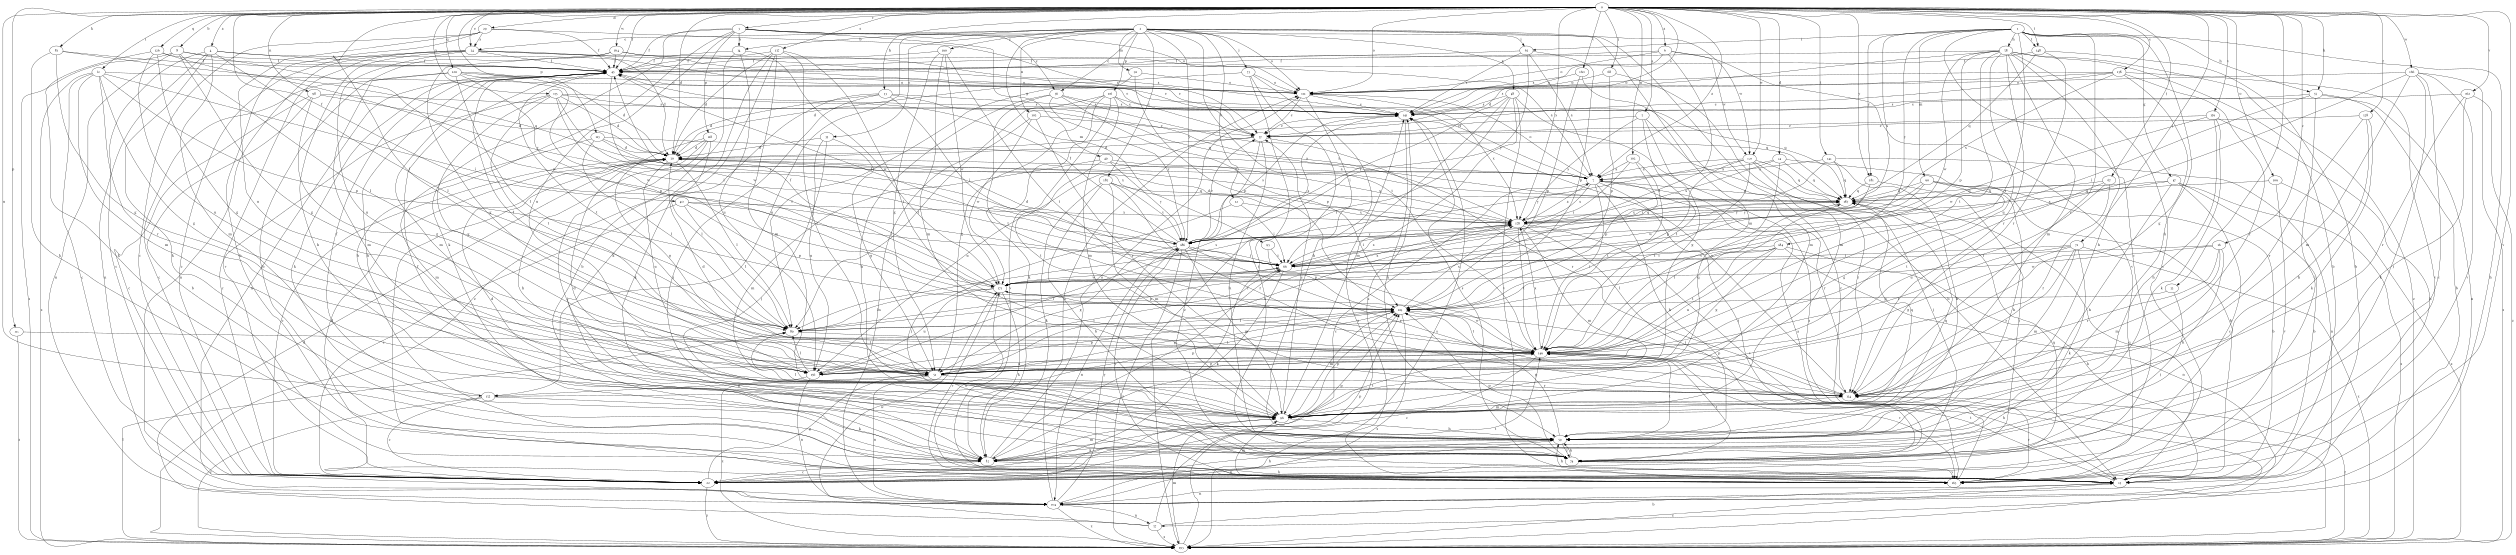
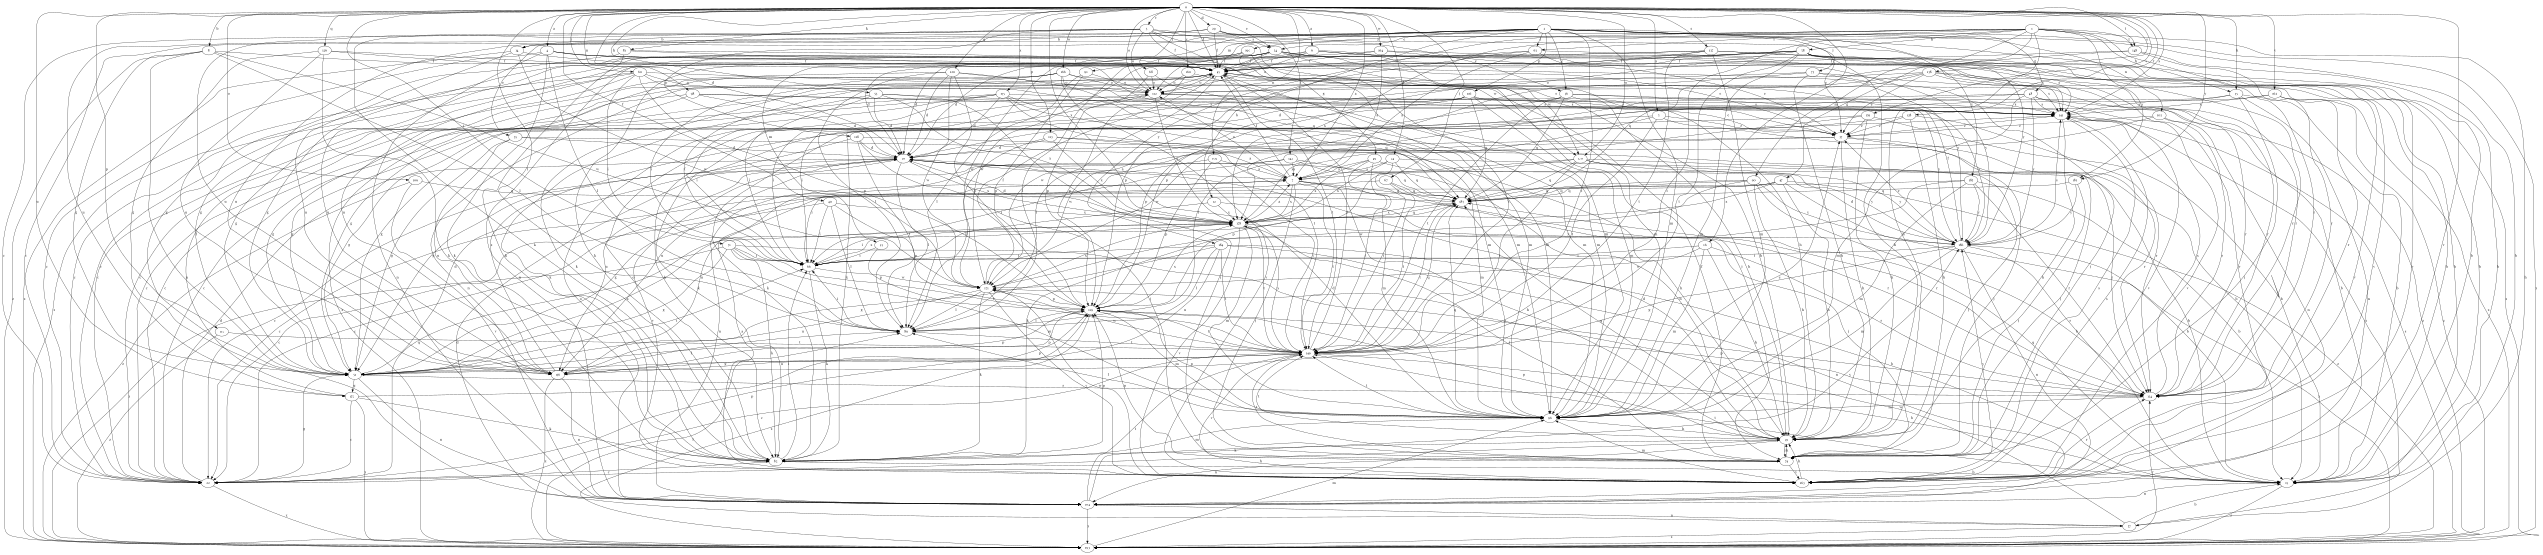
(2172, 288) -> none
